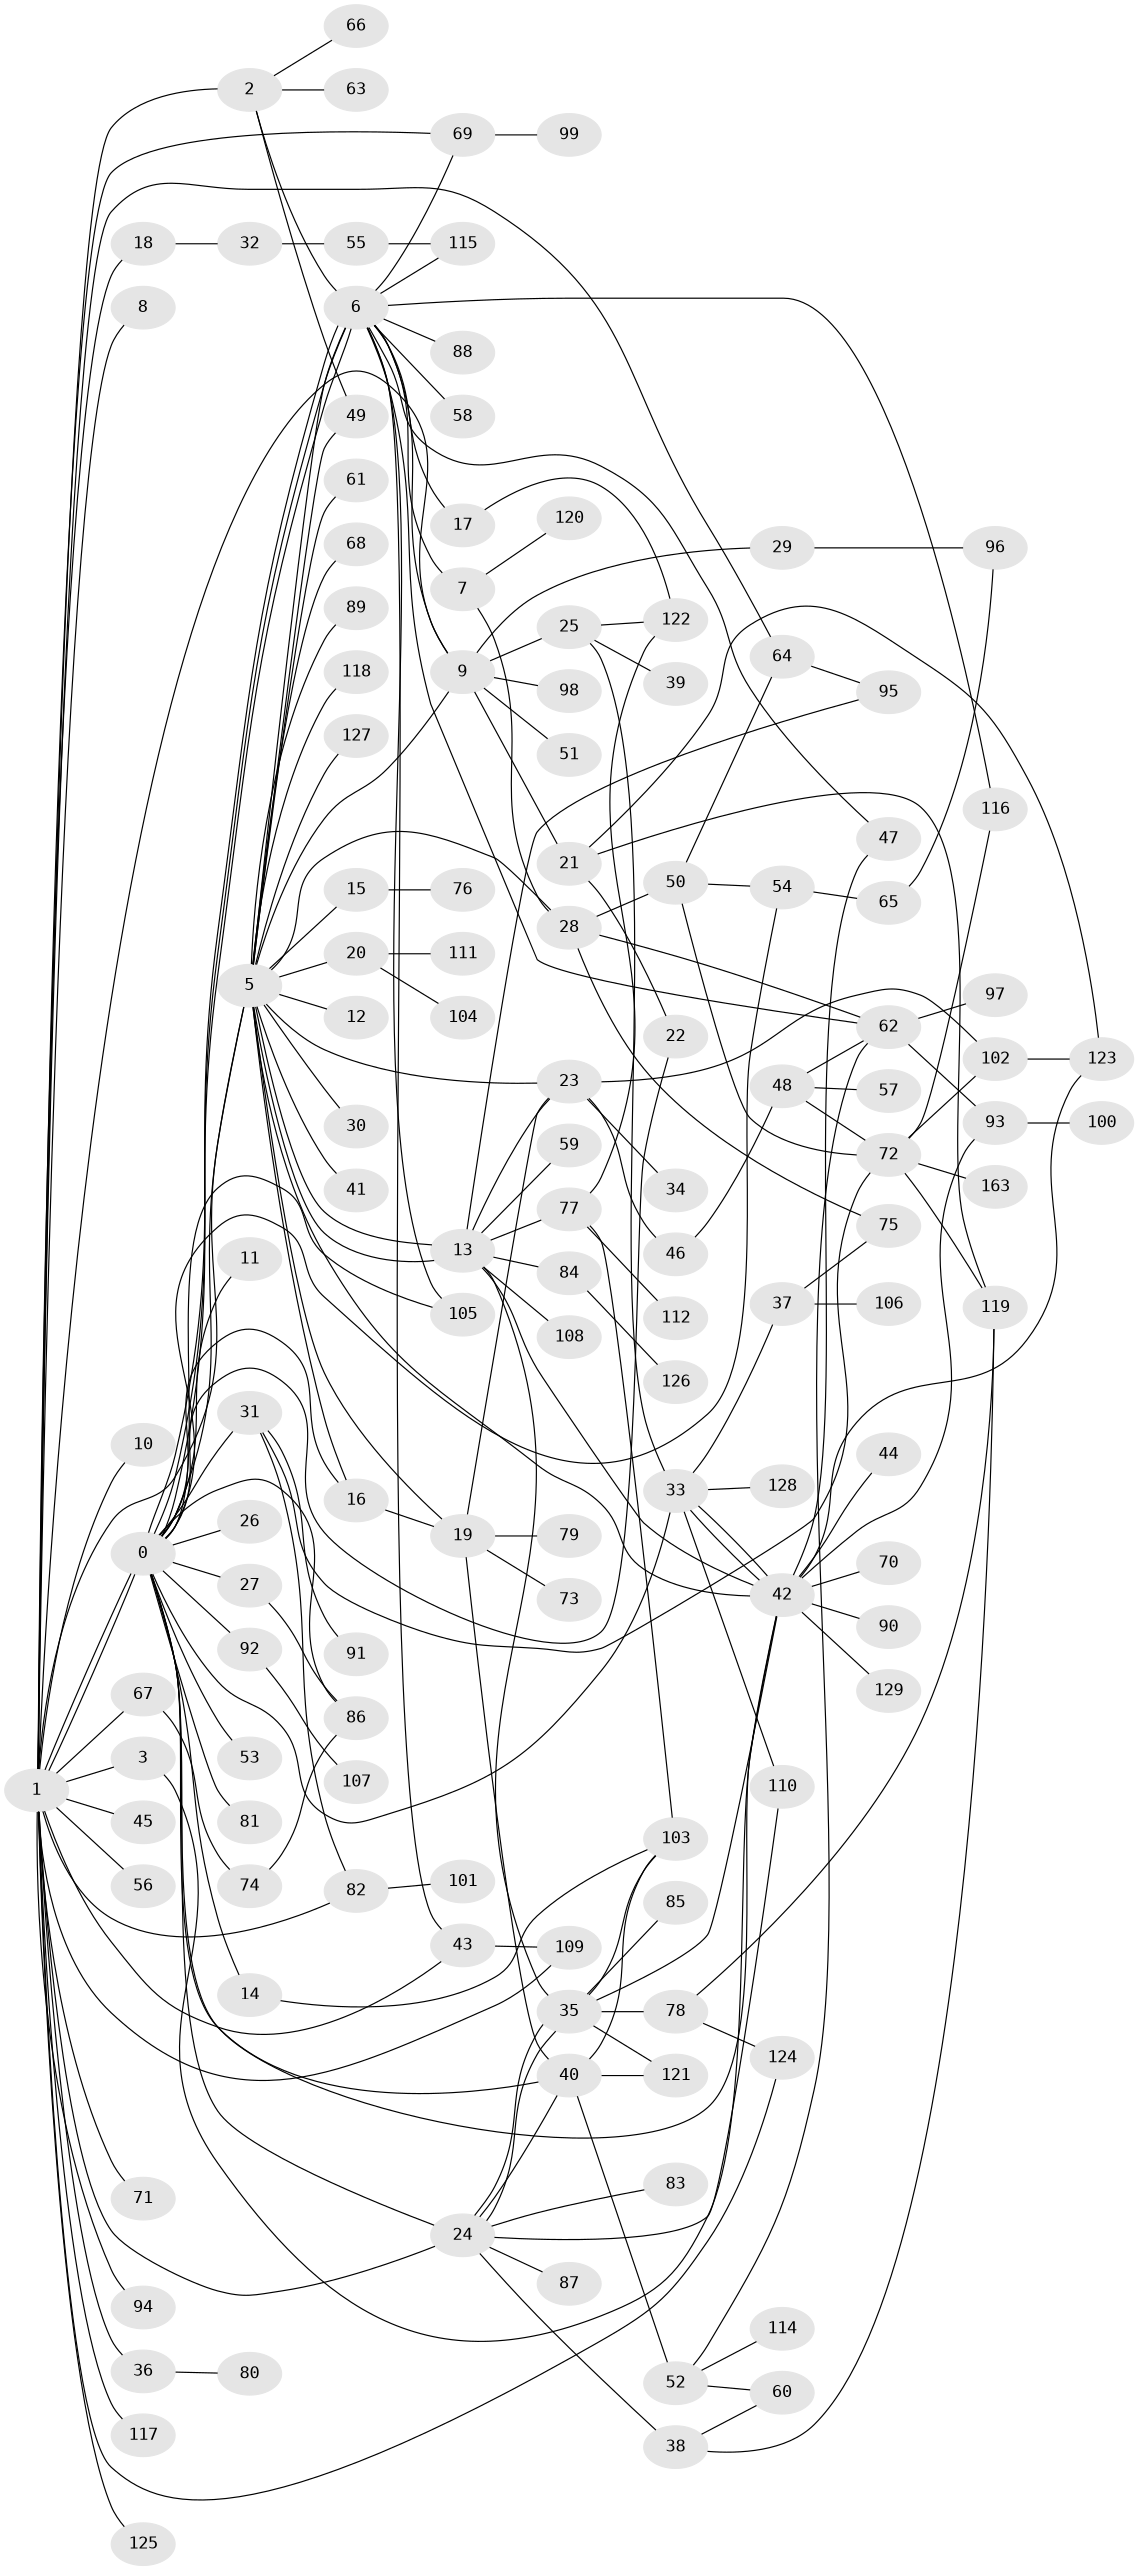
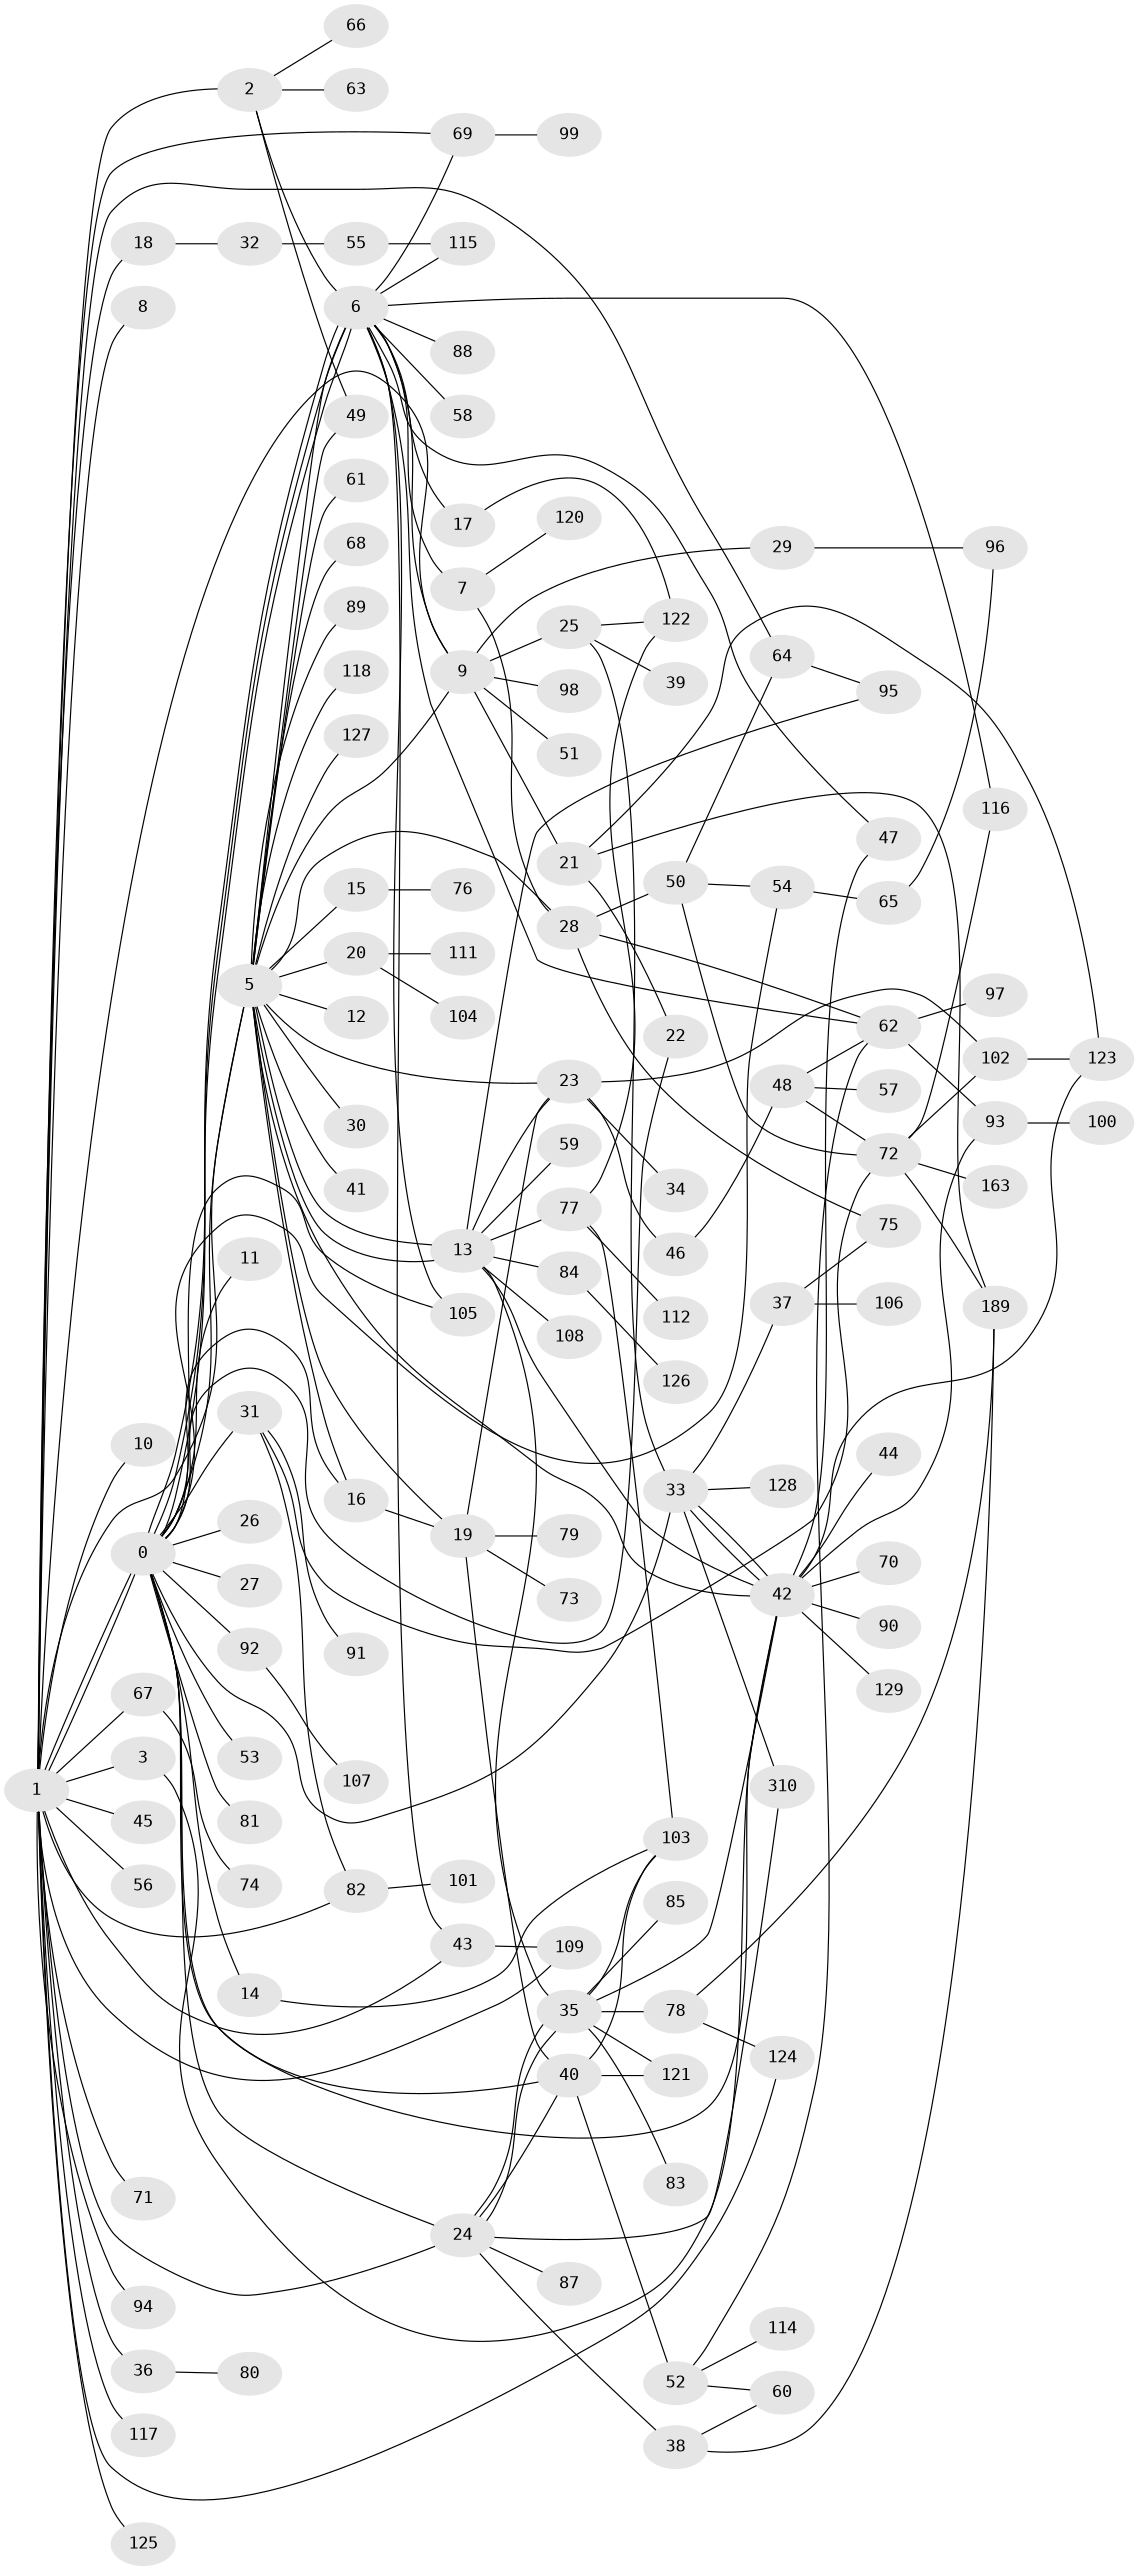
(995, 1308) -> (995, 1308)
(356, 1718) -> none
(782, 1787) -> (782, 1787)
(567, 2206) -> (632, 2093)
